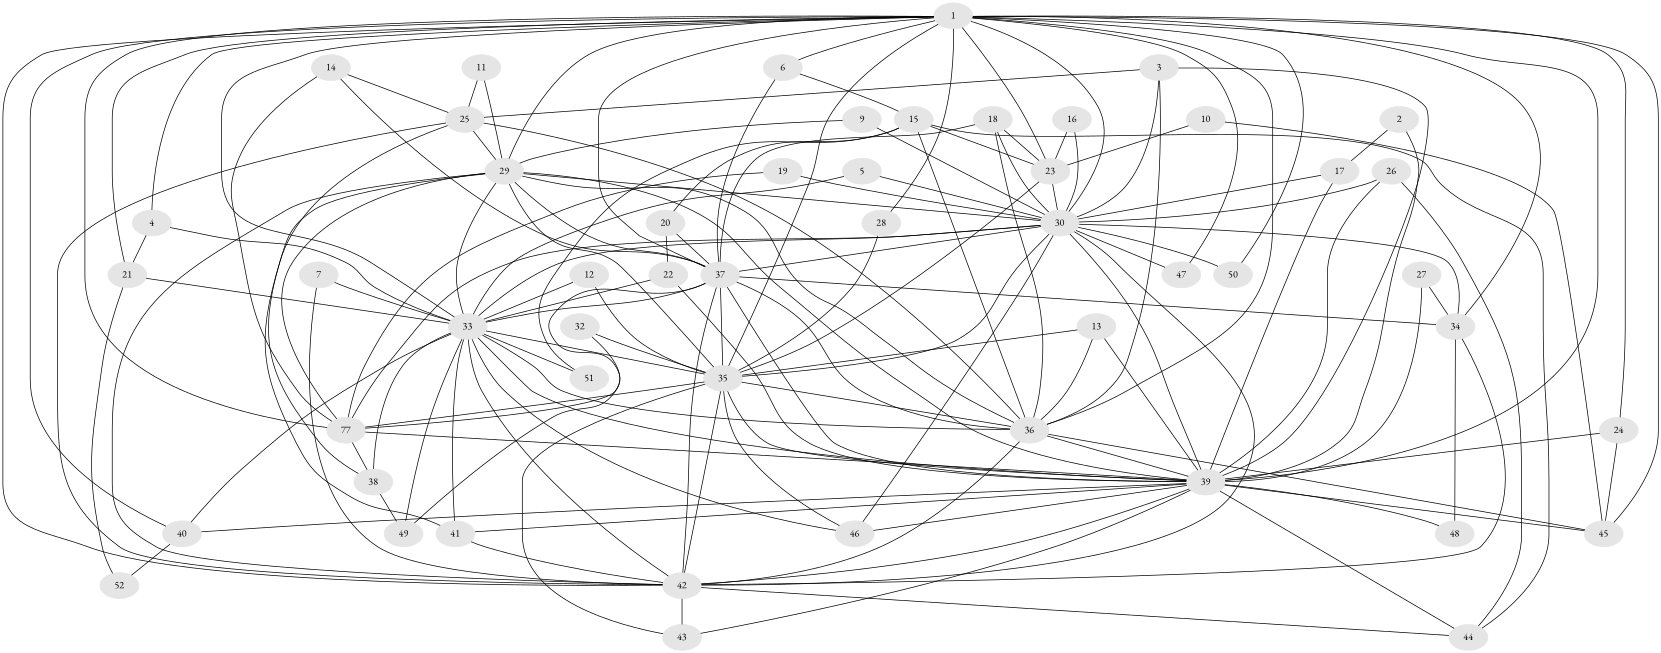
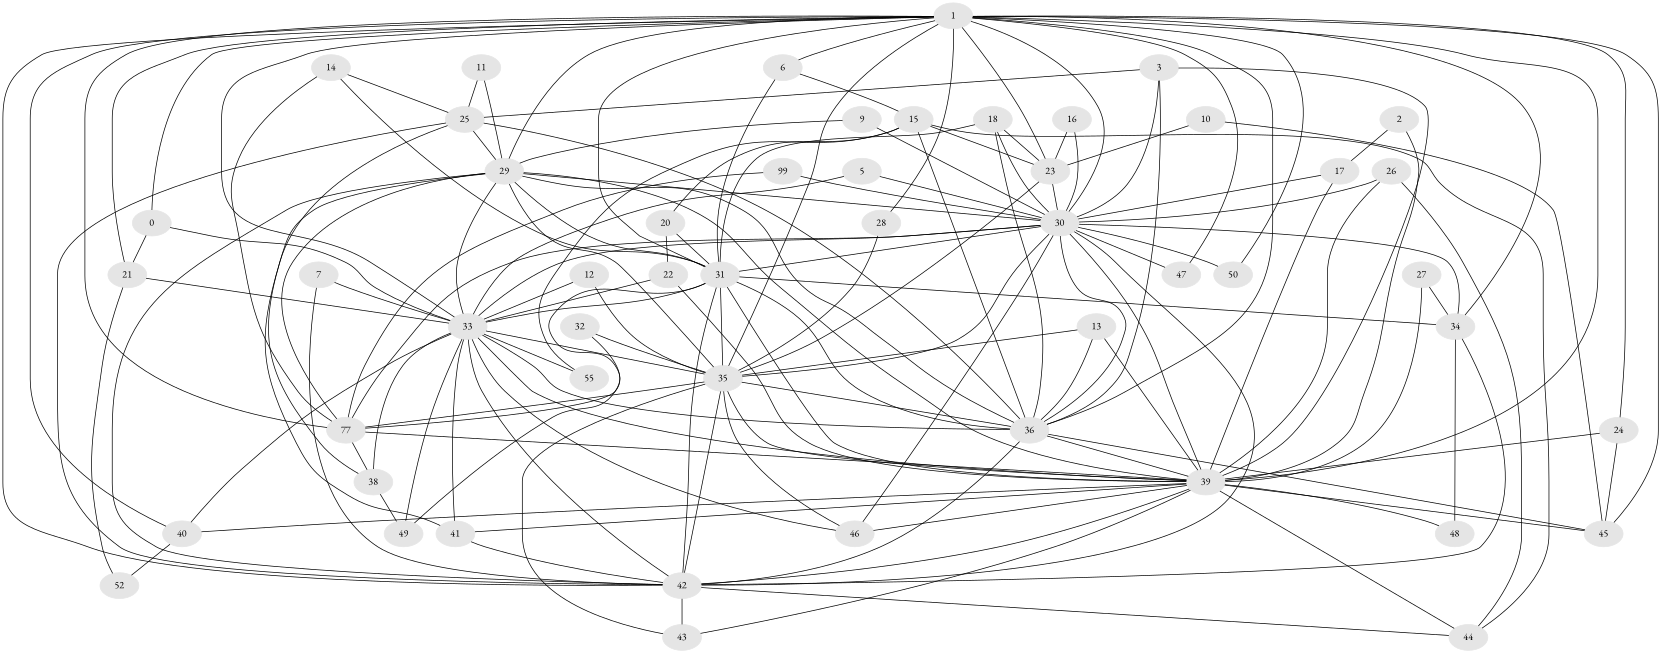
(783, 171) -> (783, 171)
(152, 223) -> (152, 223)
(720, 275) -> (720, 275)
none -> (1125, 330)
(589, 378) -> (589, 378)
